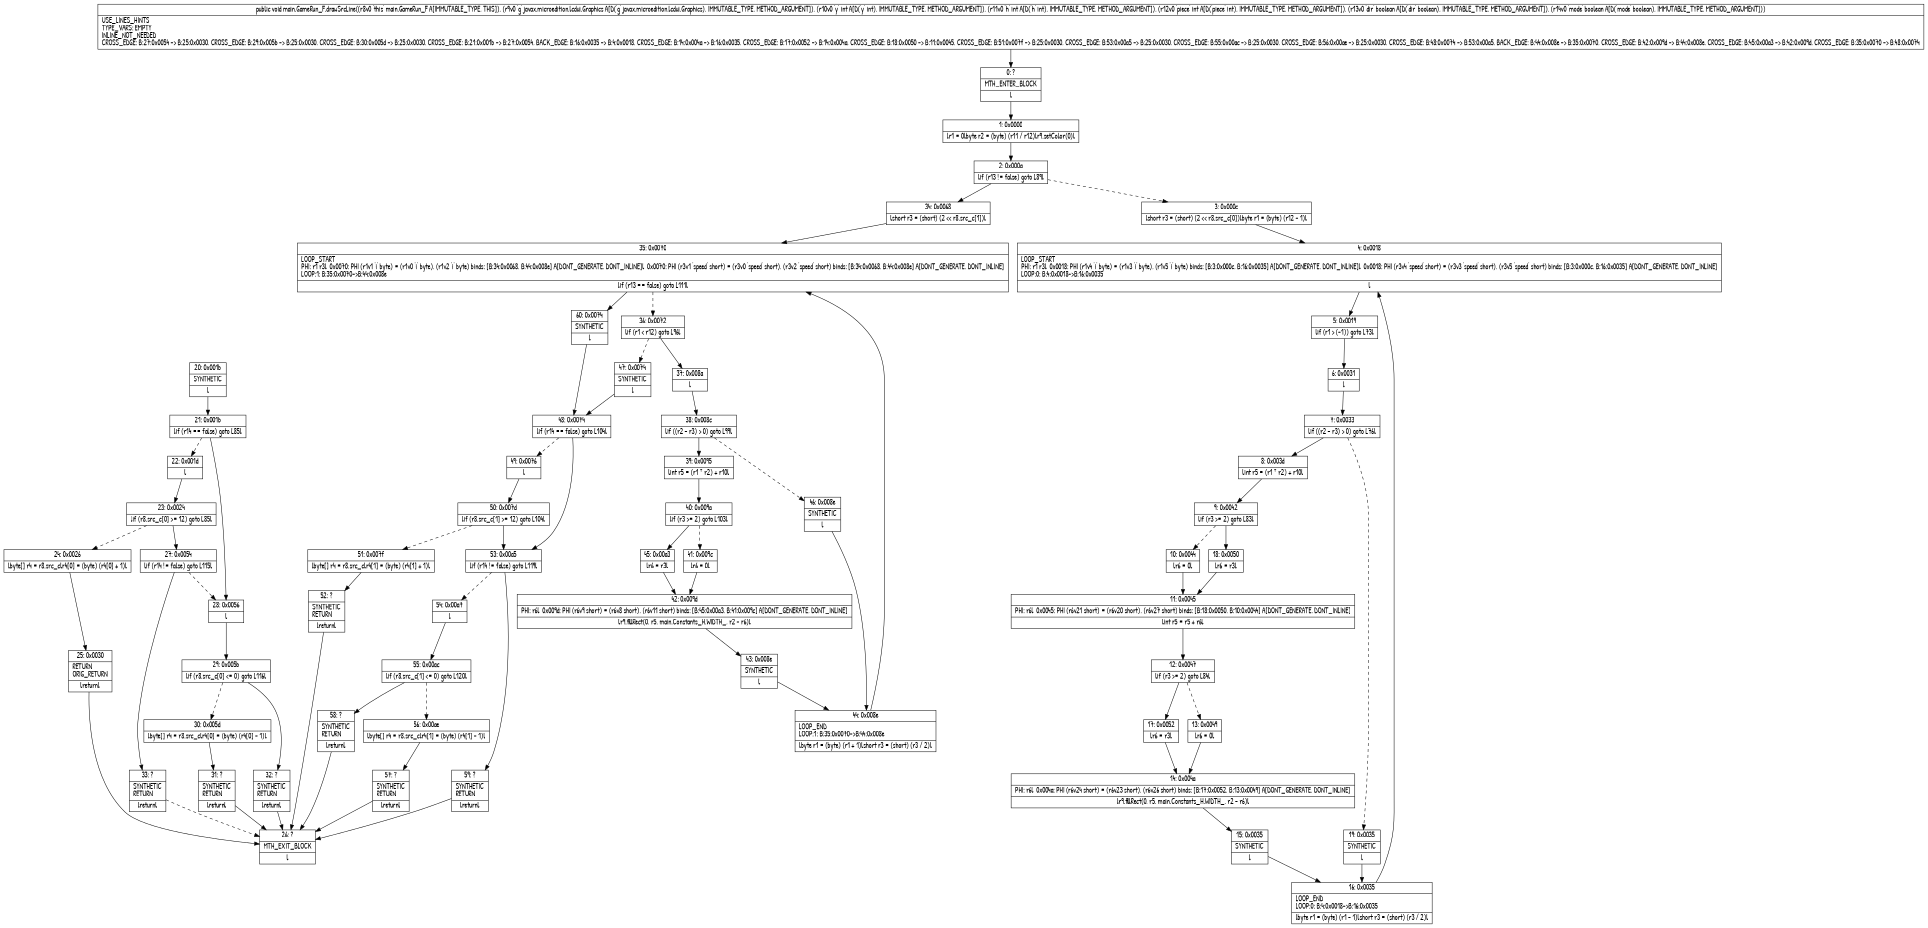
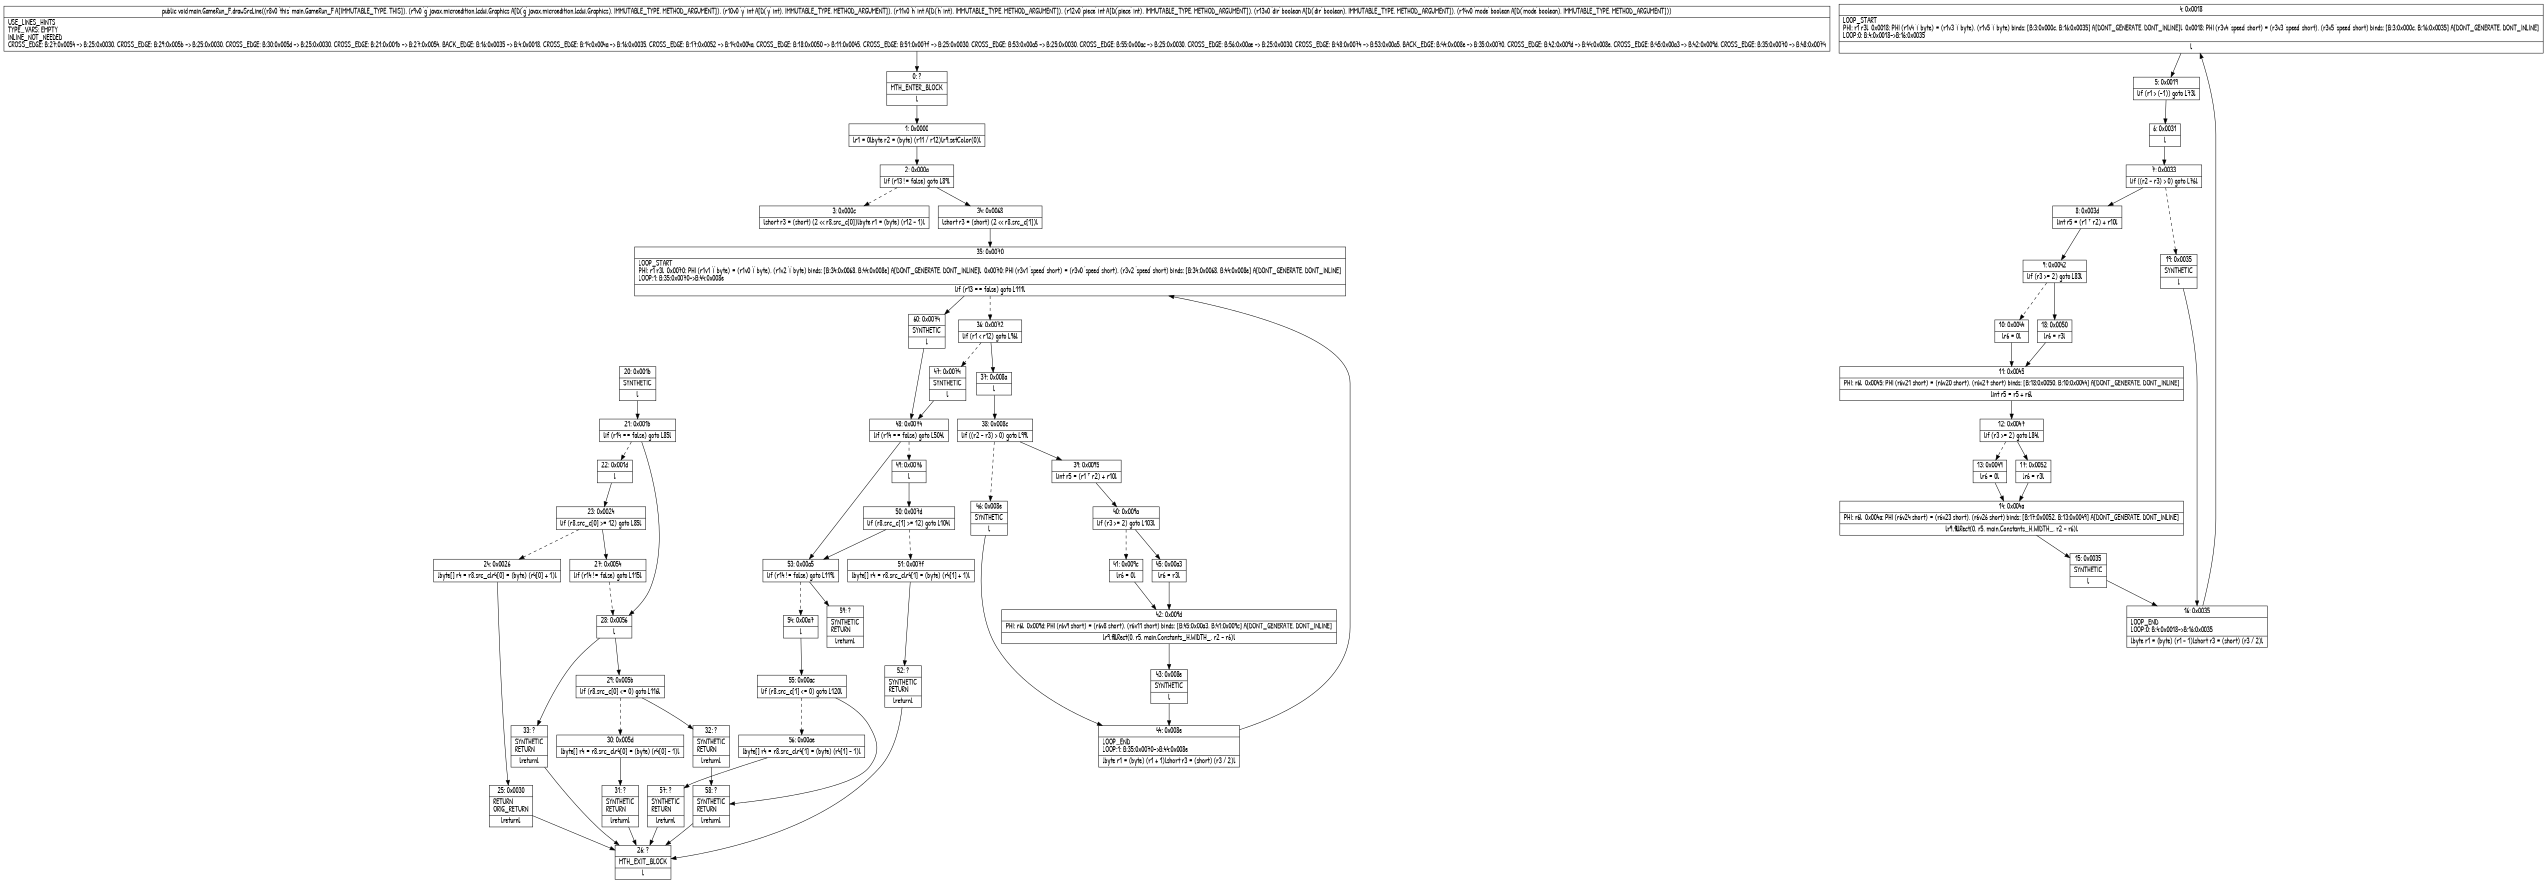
(1278, 233) -> none
(572, 432) -> (909, 436)
(147, 667) -> (564, 676)
(210, 818) -> (578, 807)
(279, 818) -> (711, 773)
(386, 820) -> none
